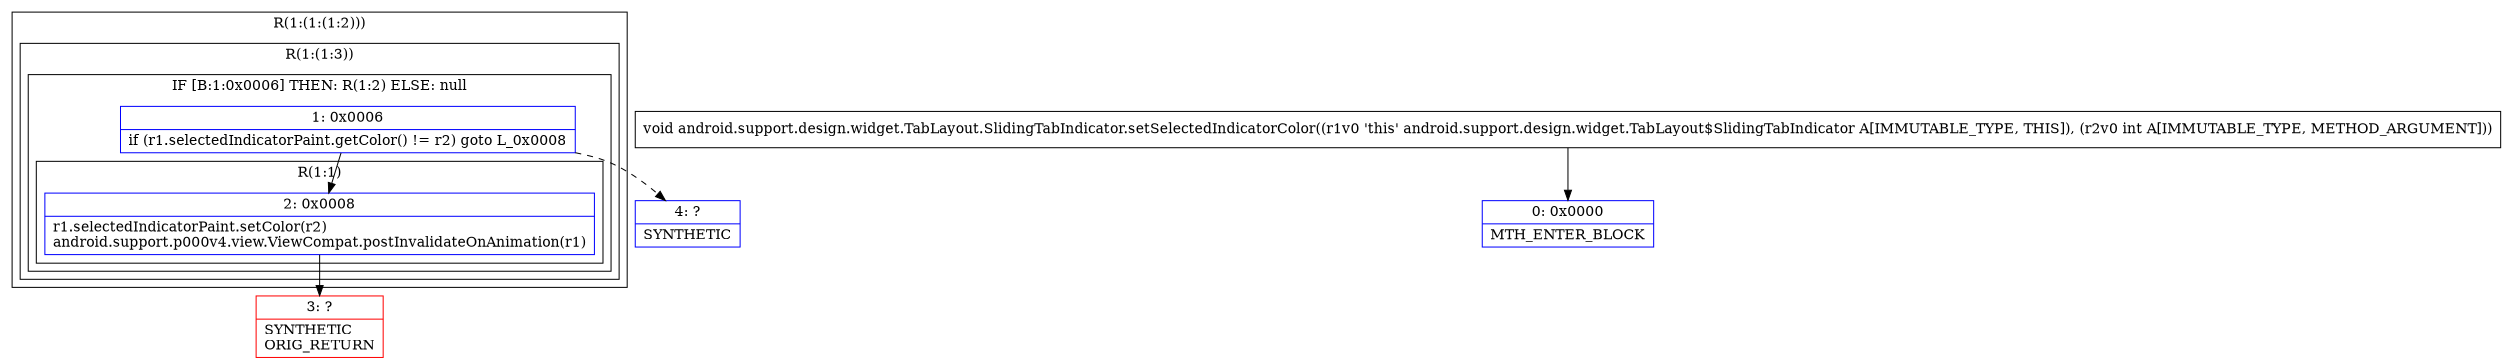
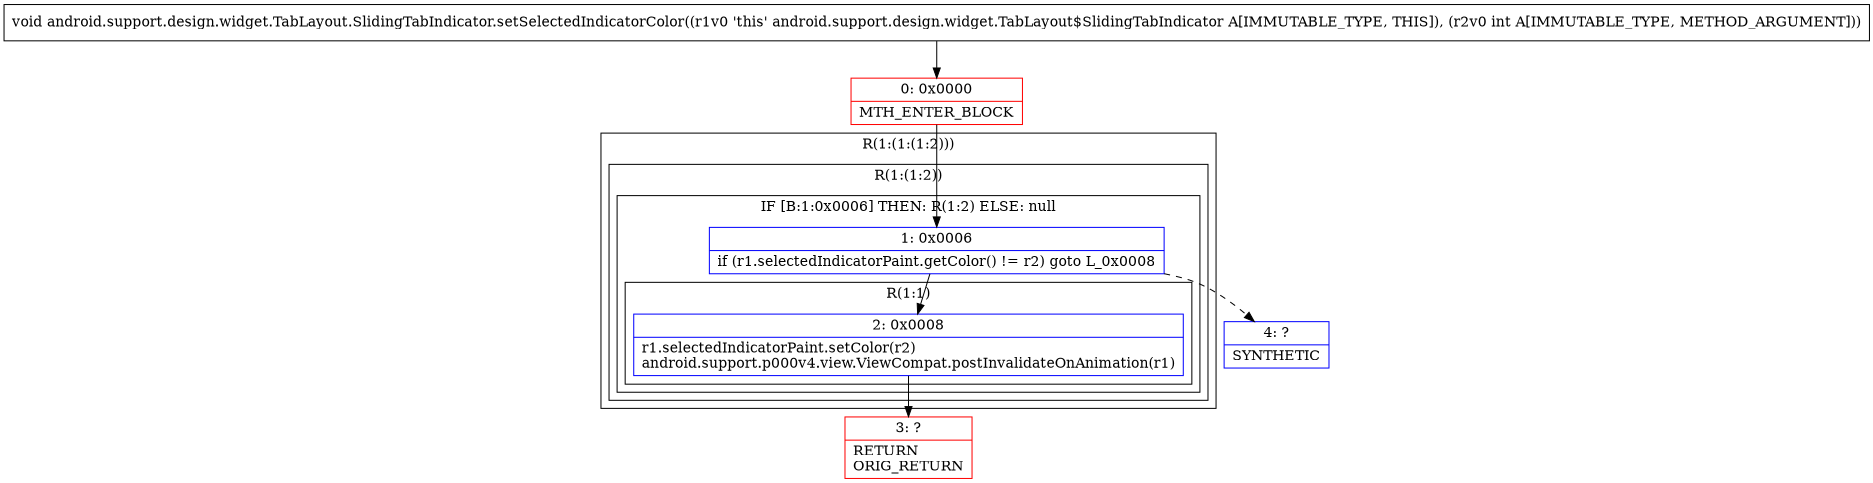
(320, 55) -> (909, 176)
none -> (937, 171)
(1568, 224) -> (937, 101)
(309, 330) -> (886, 451)
